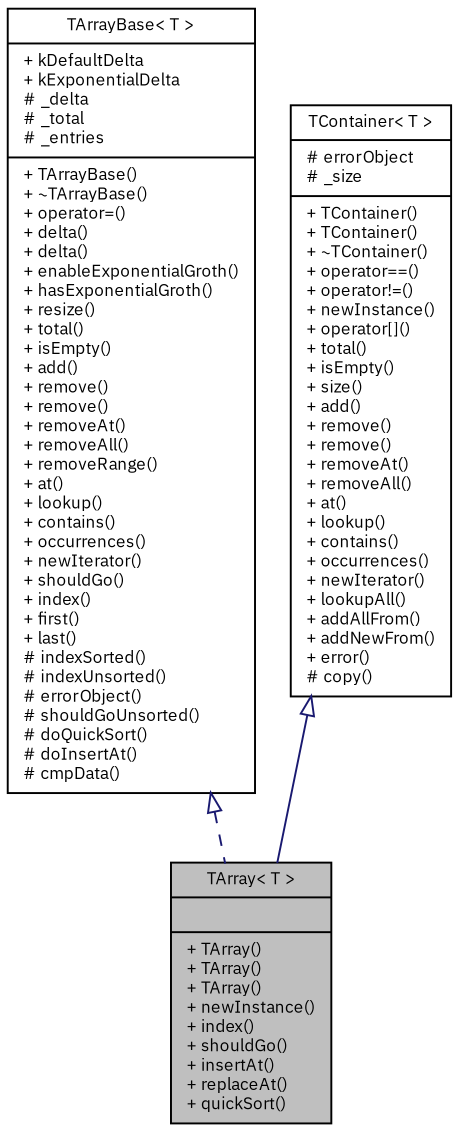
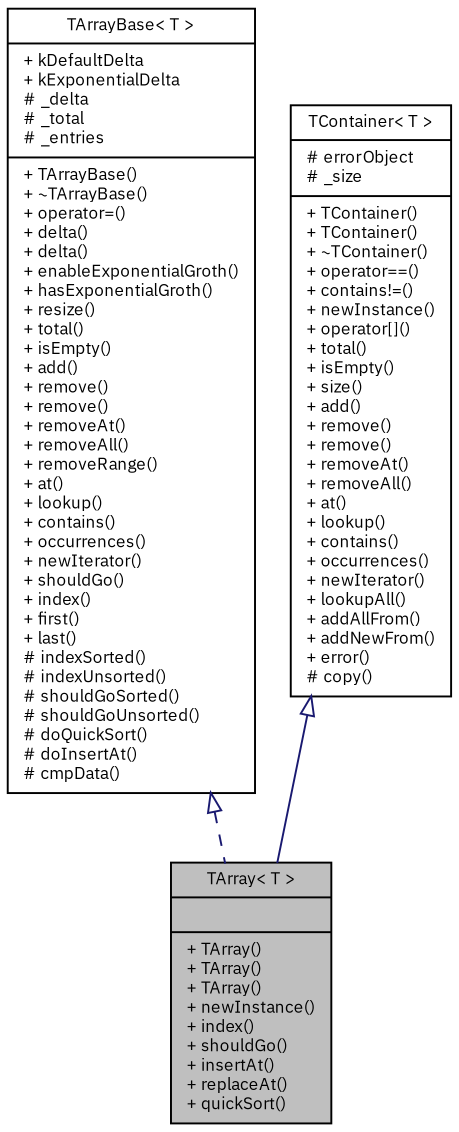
(360, 291) -> (360, 291)
(83, 696) -> (102, 696)
